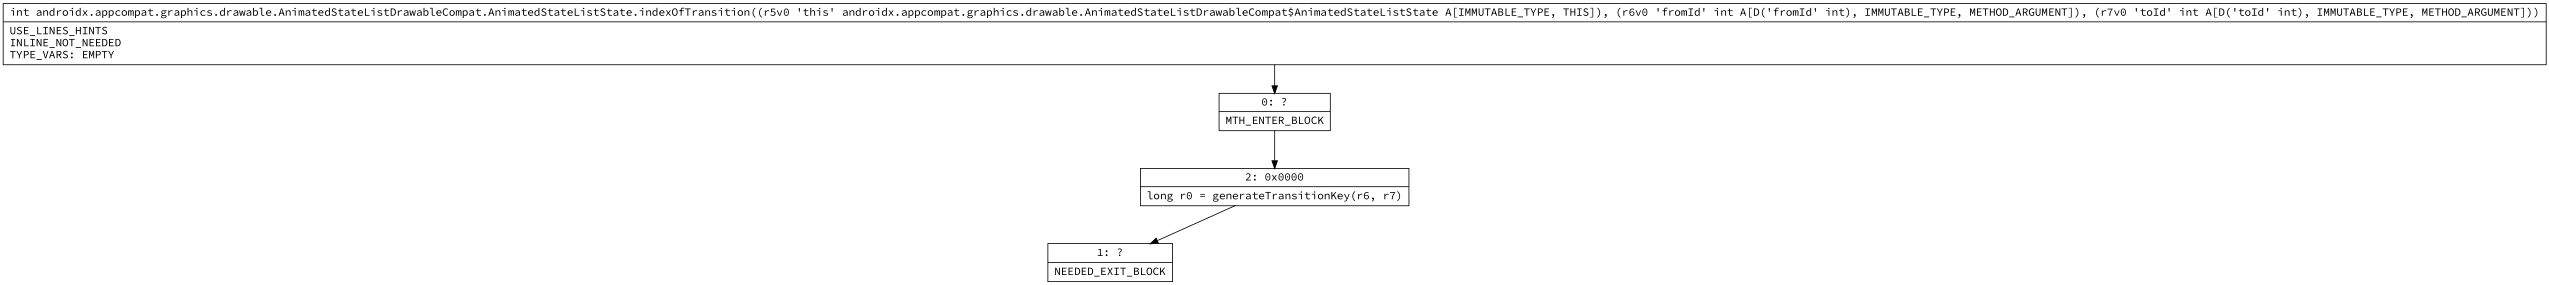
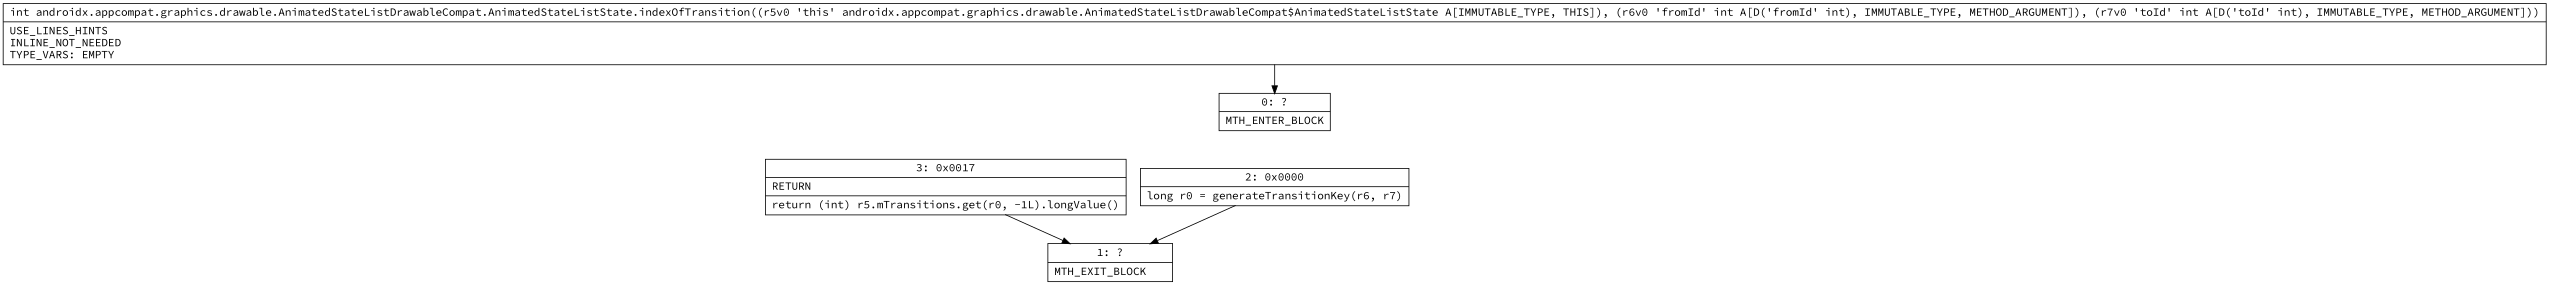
(1275, 146) -> none
none -> (946, 187)
(1110, 272) -> (1100, 272)
